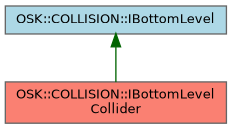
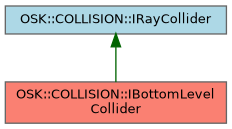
(116, 20) -> (116, 20)
